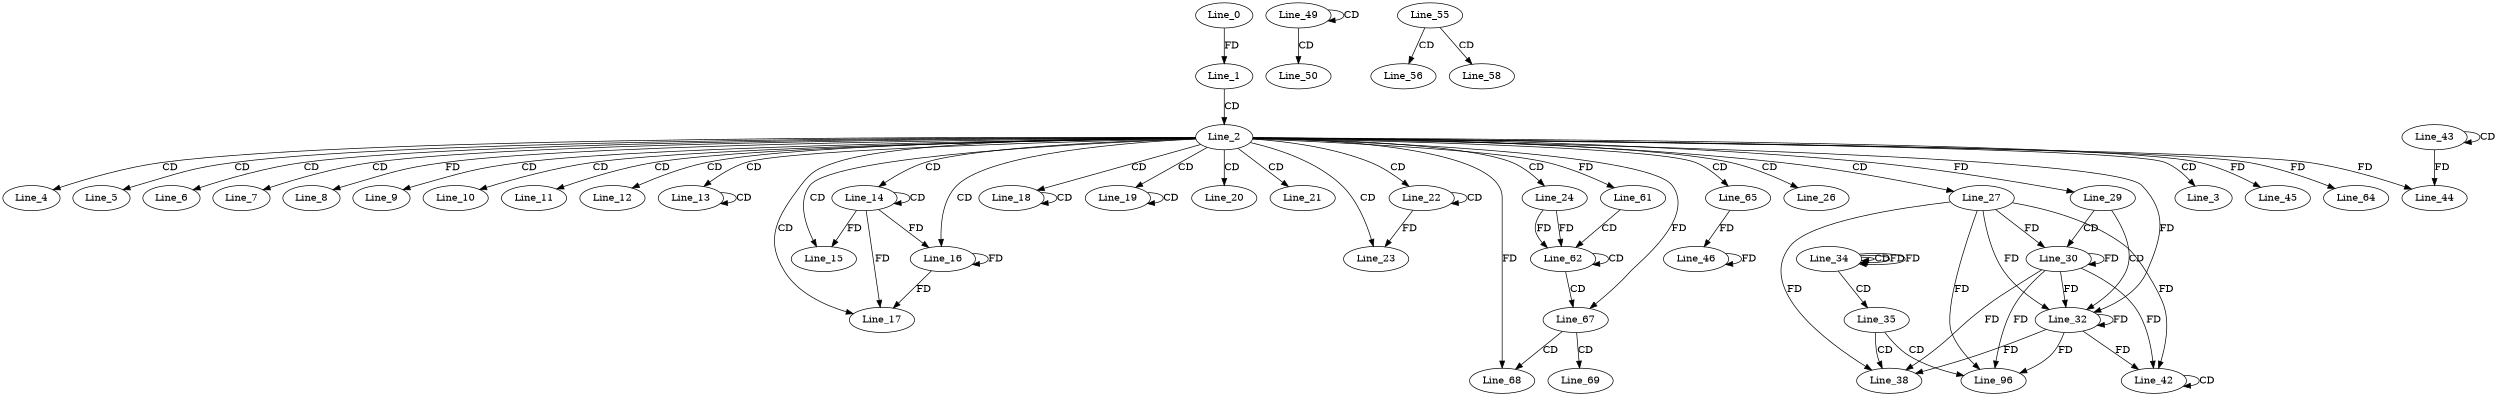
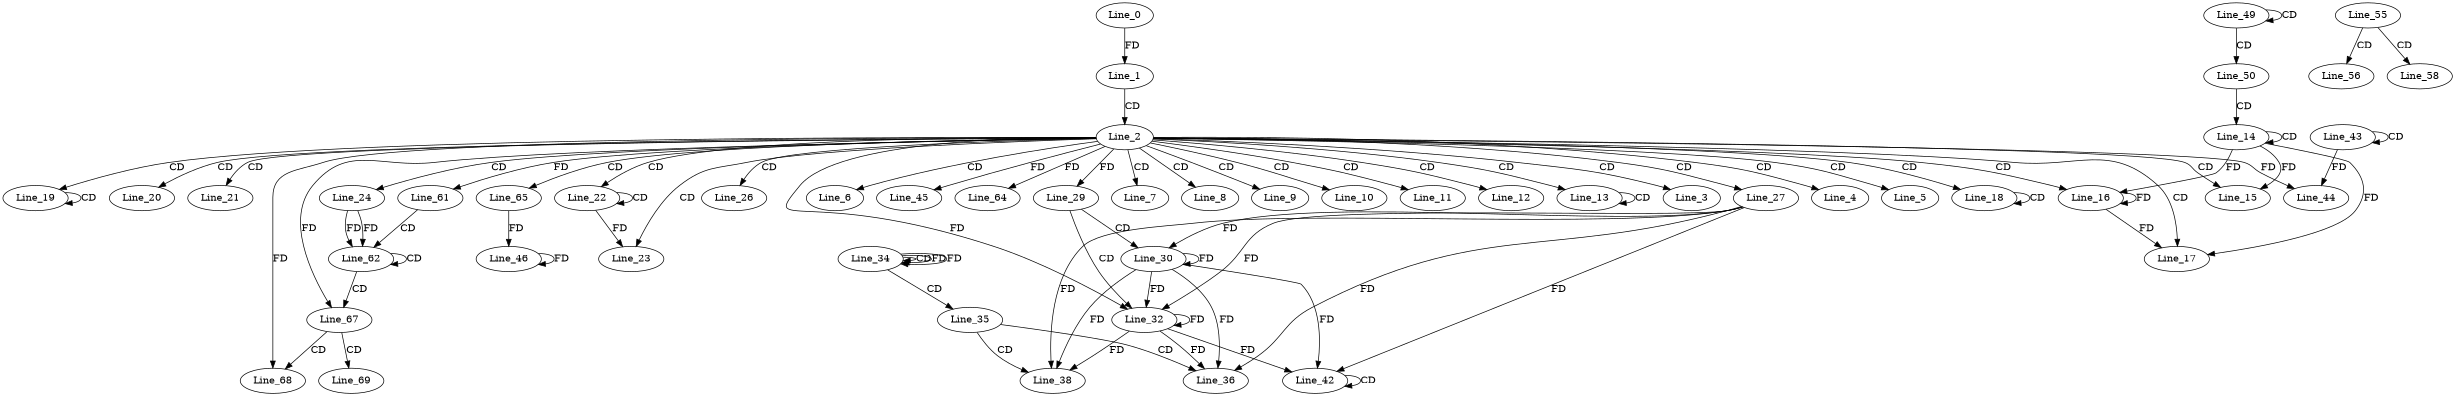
(1037, 147) -> (2236, 103)
(453, 168) -> (1181, 168)
(1994, 381) -> (1216, 381)
